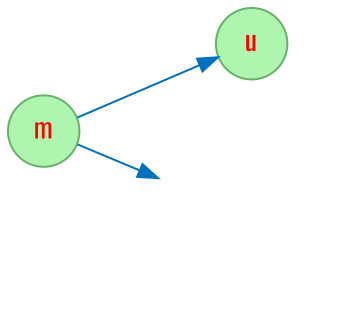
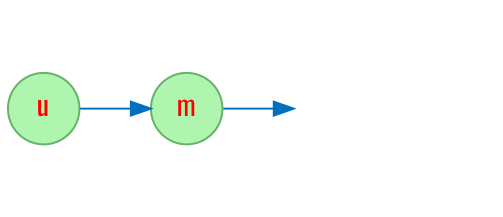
(139, 91) -> (105, 109)
